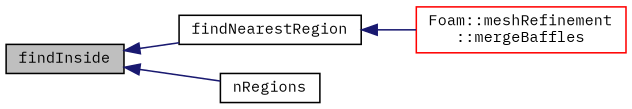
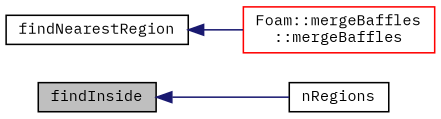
(521, 30) -> (339, 30)
(159, 46) -> none
